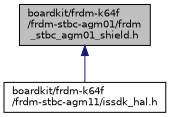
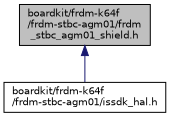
(85, 97) -> (85, 97)
